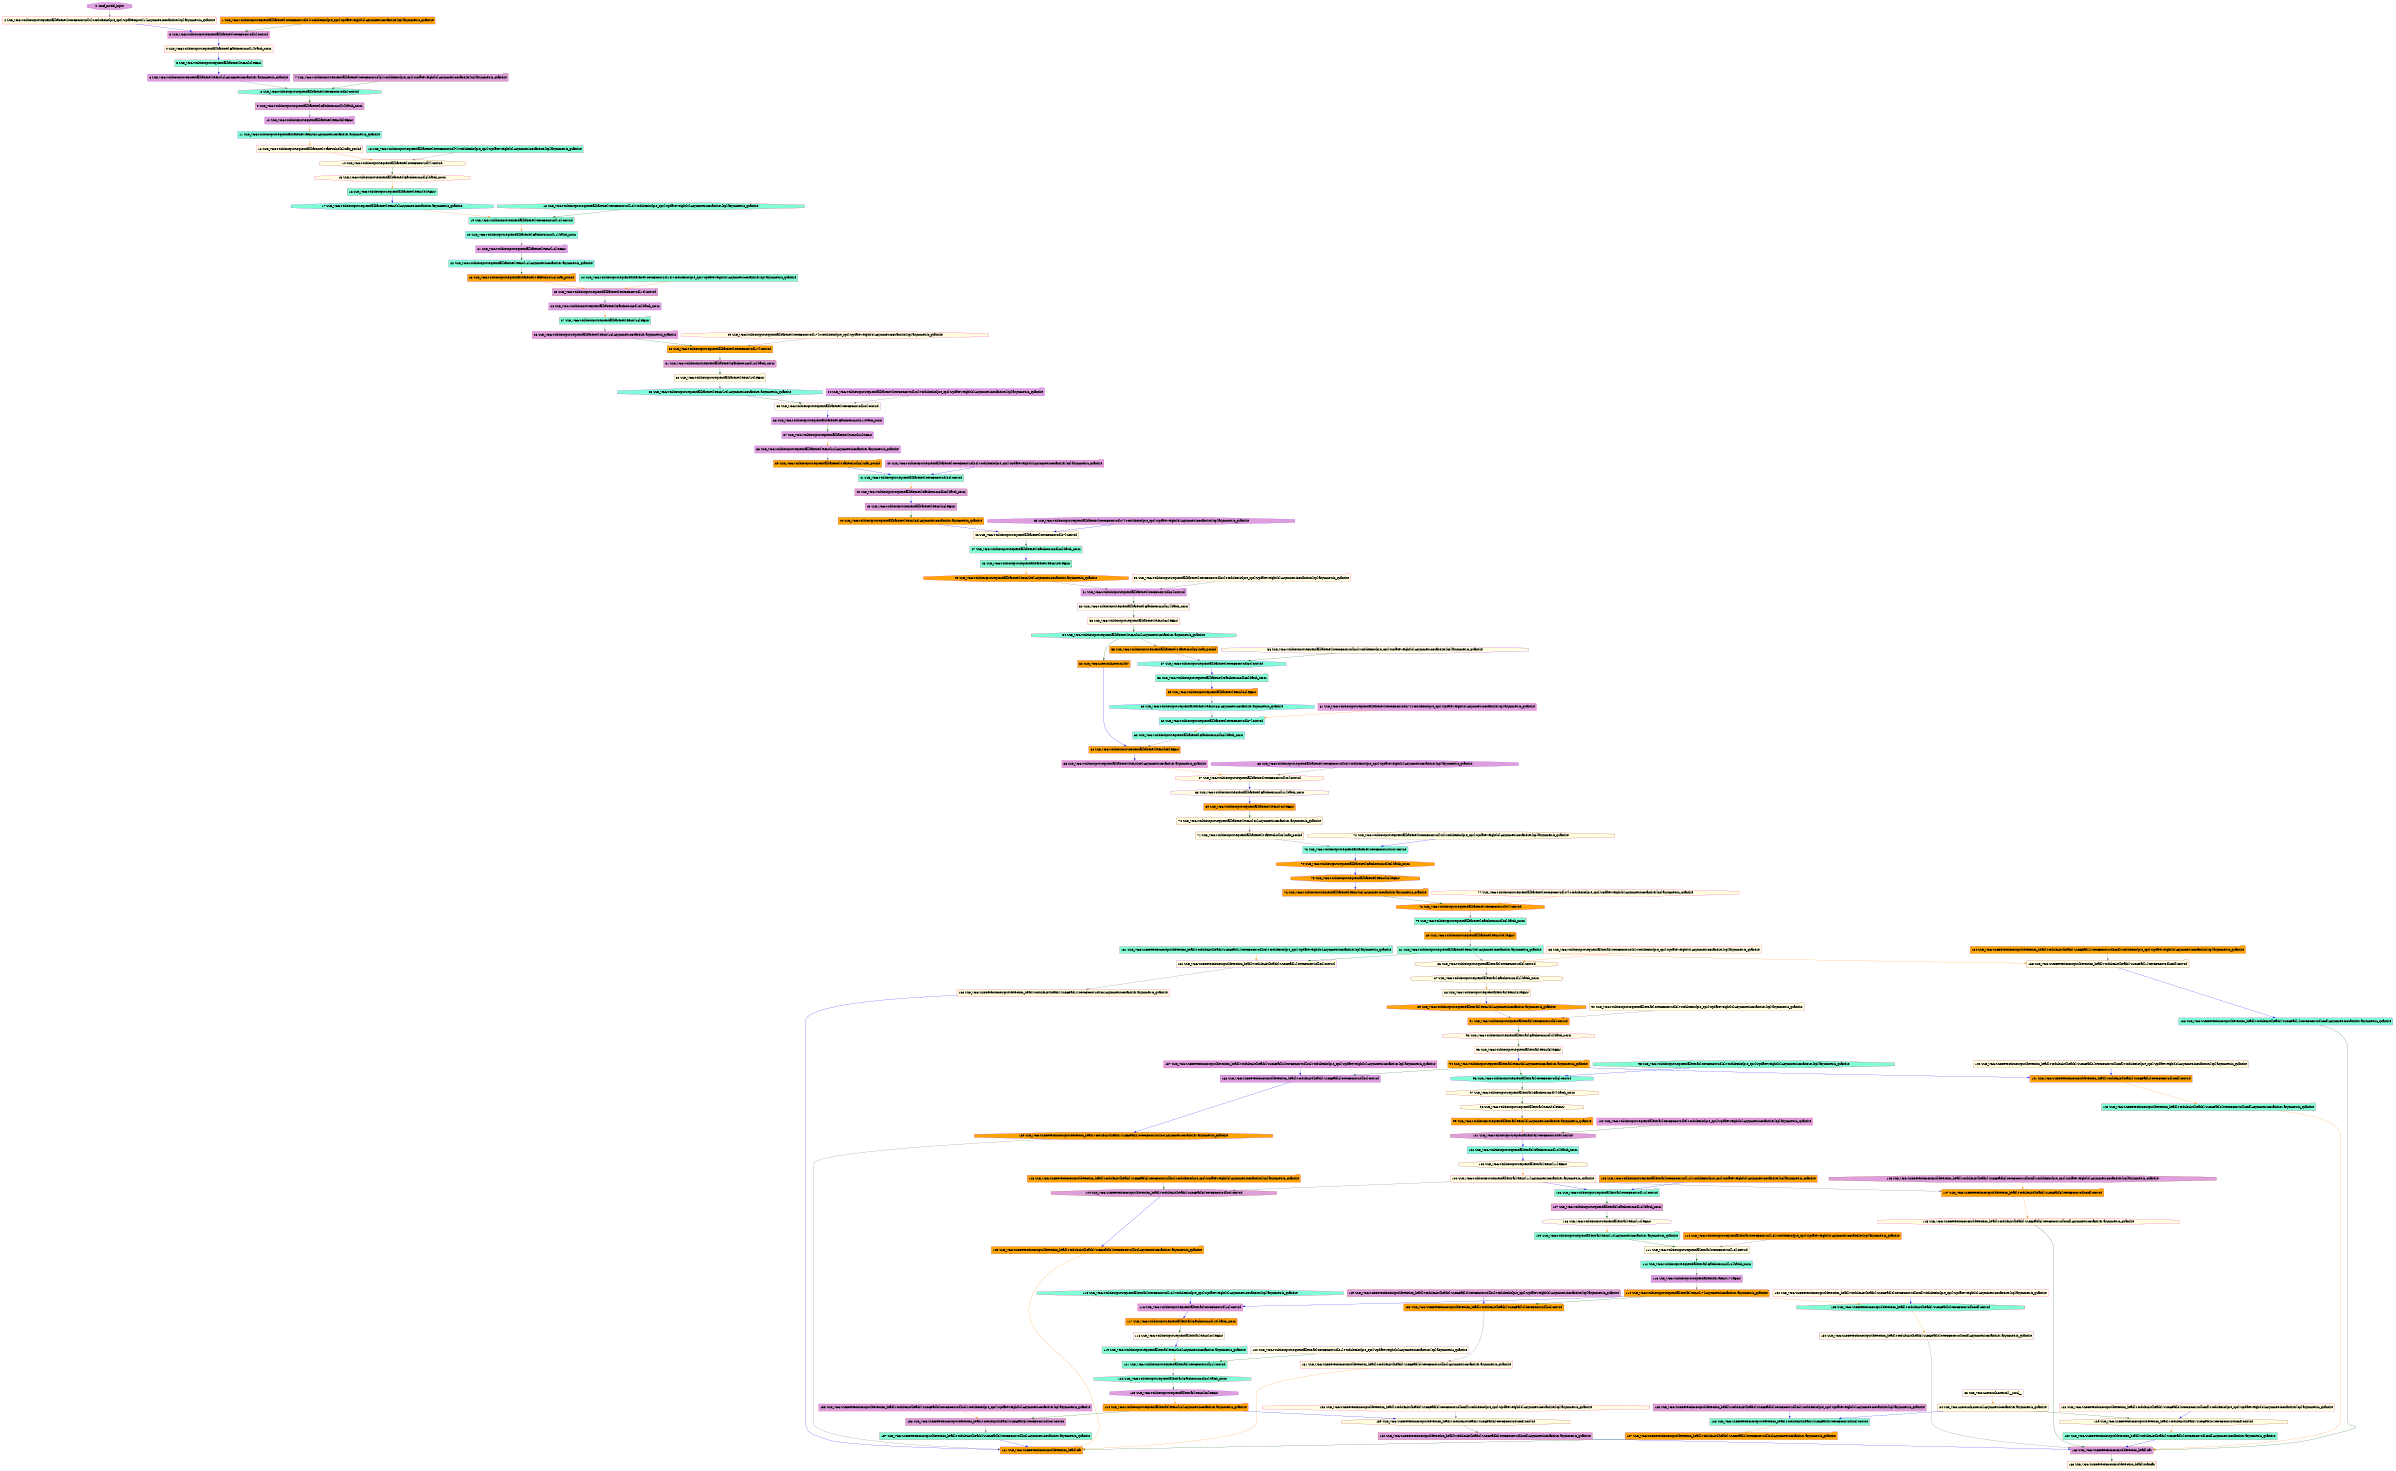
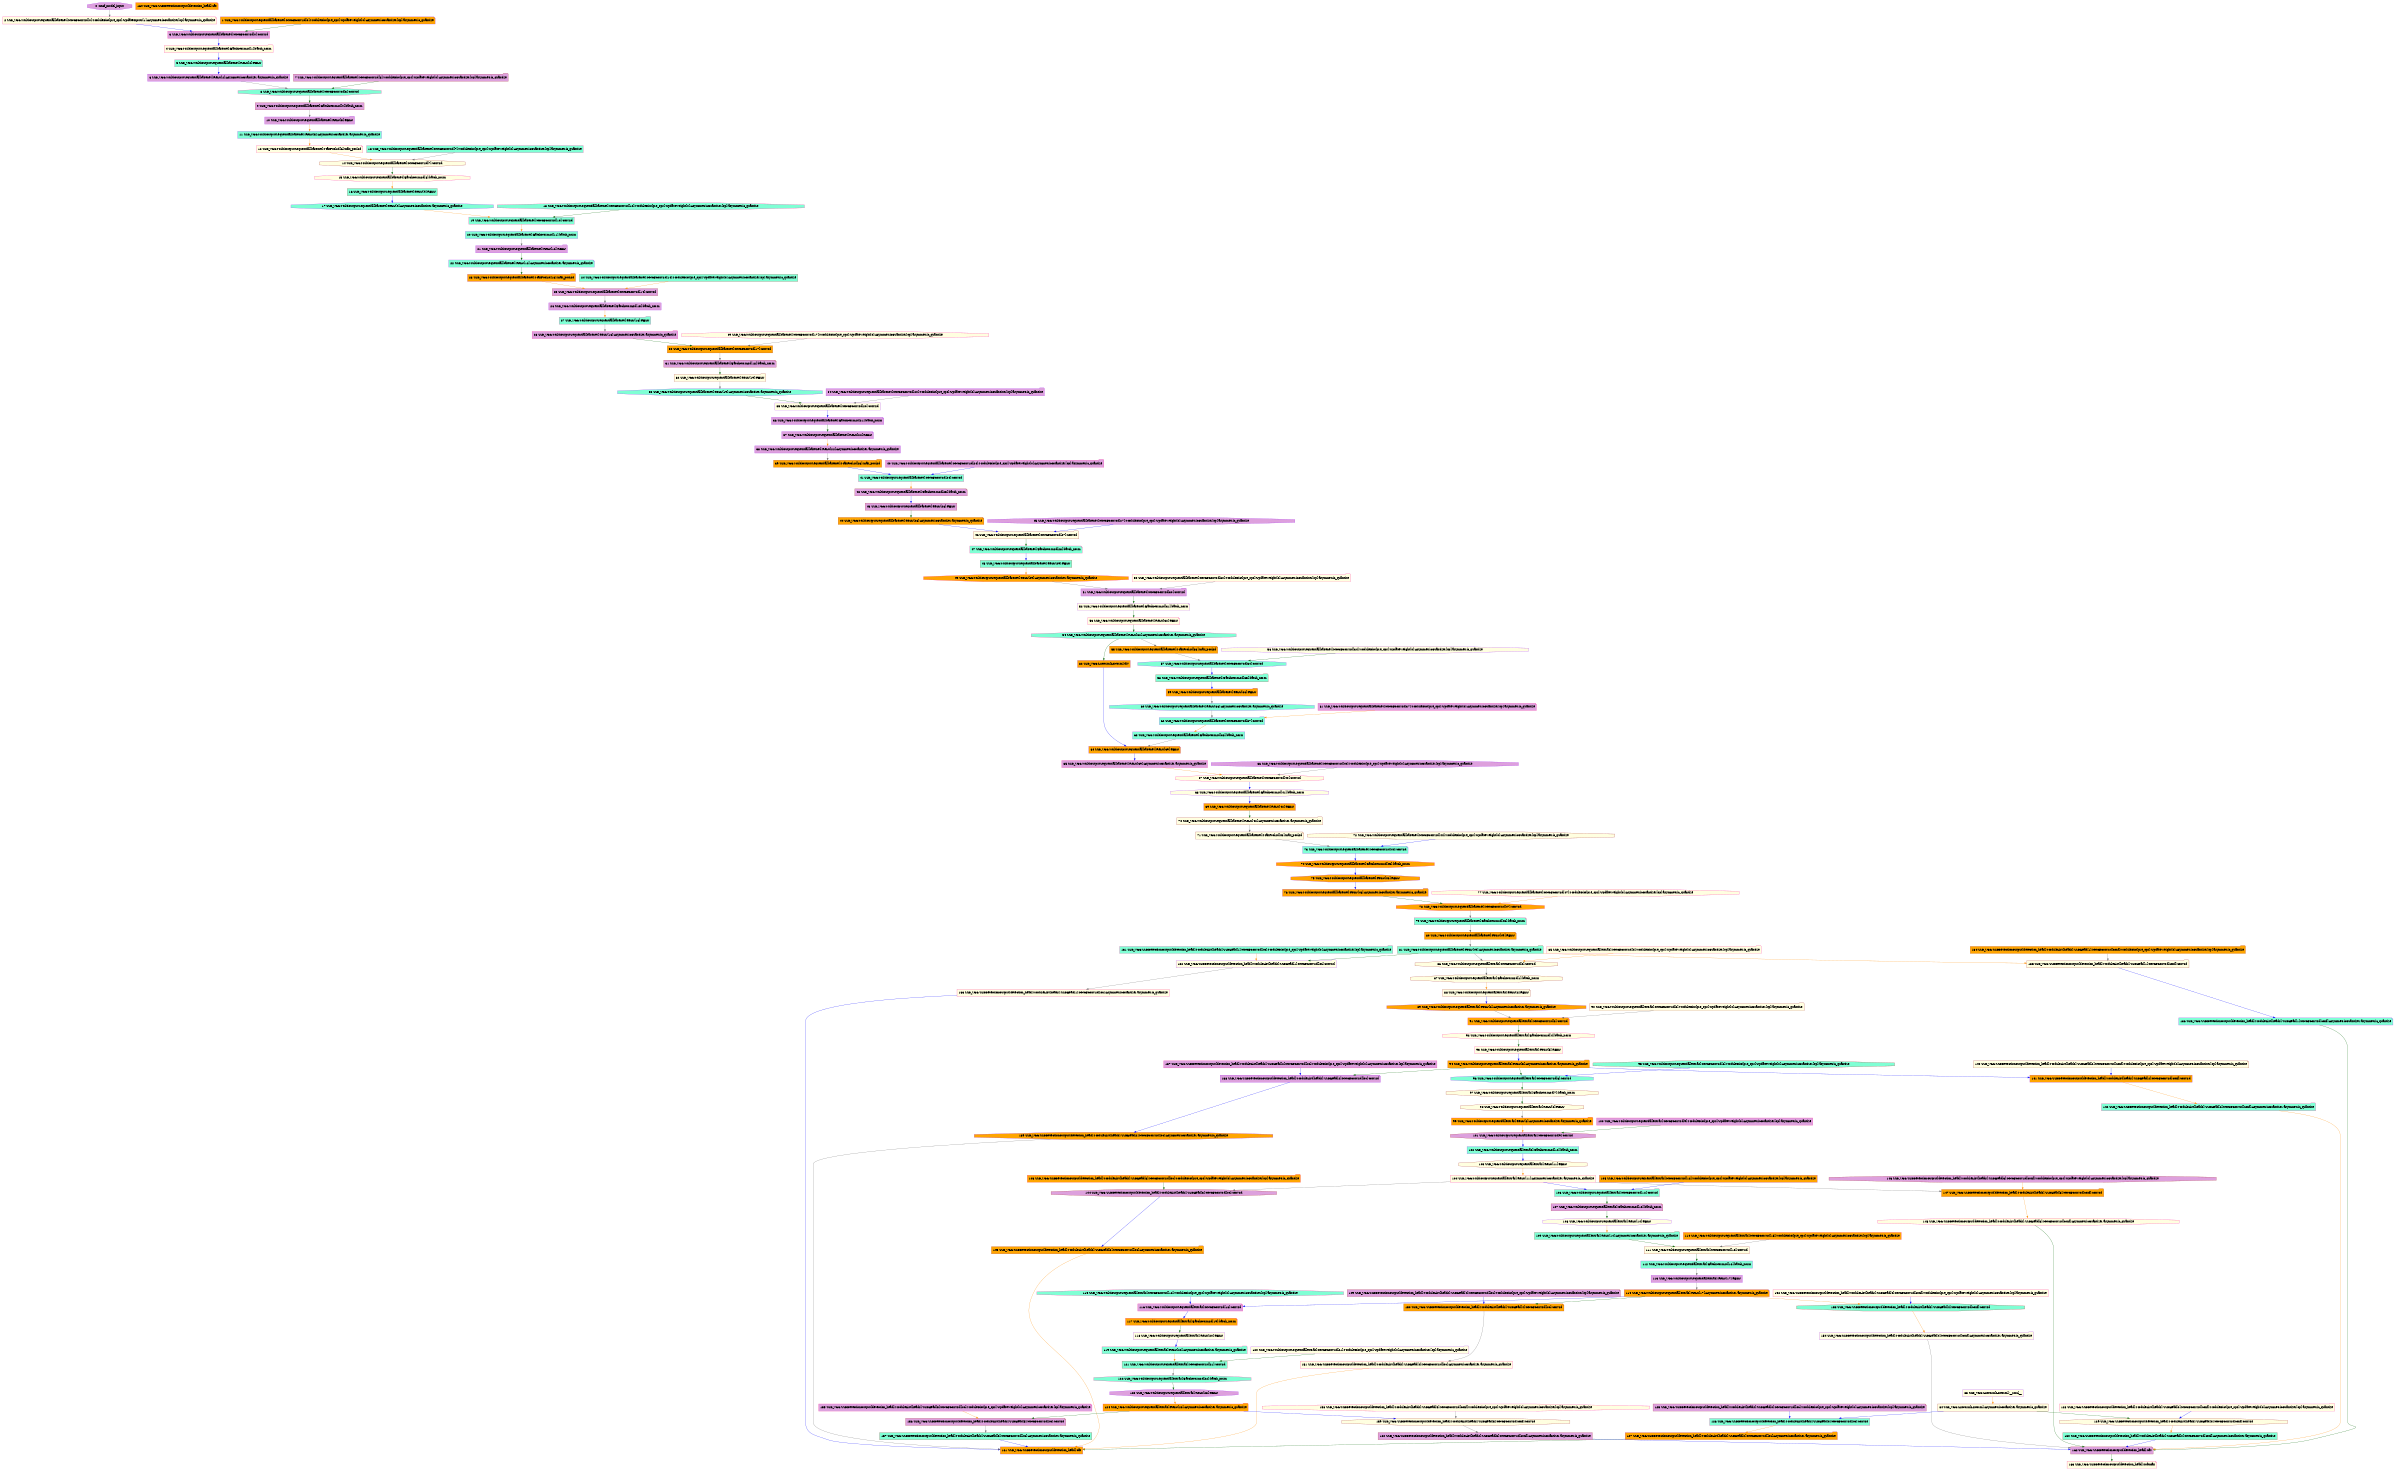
none -> (177, 6)
